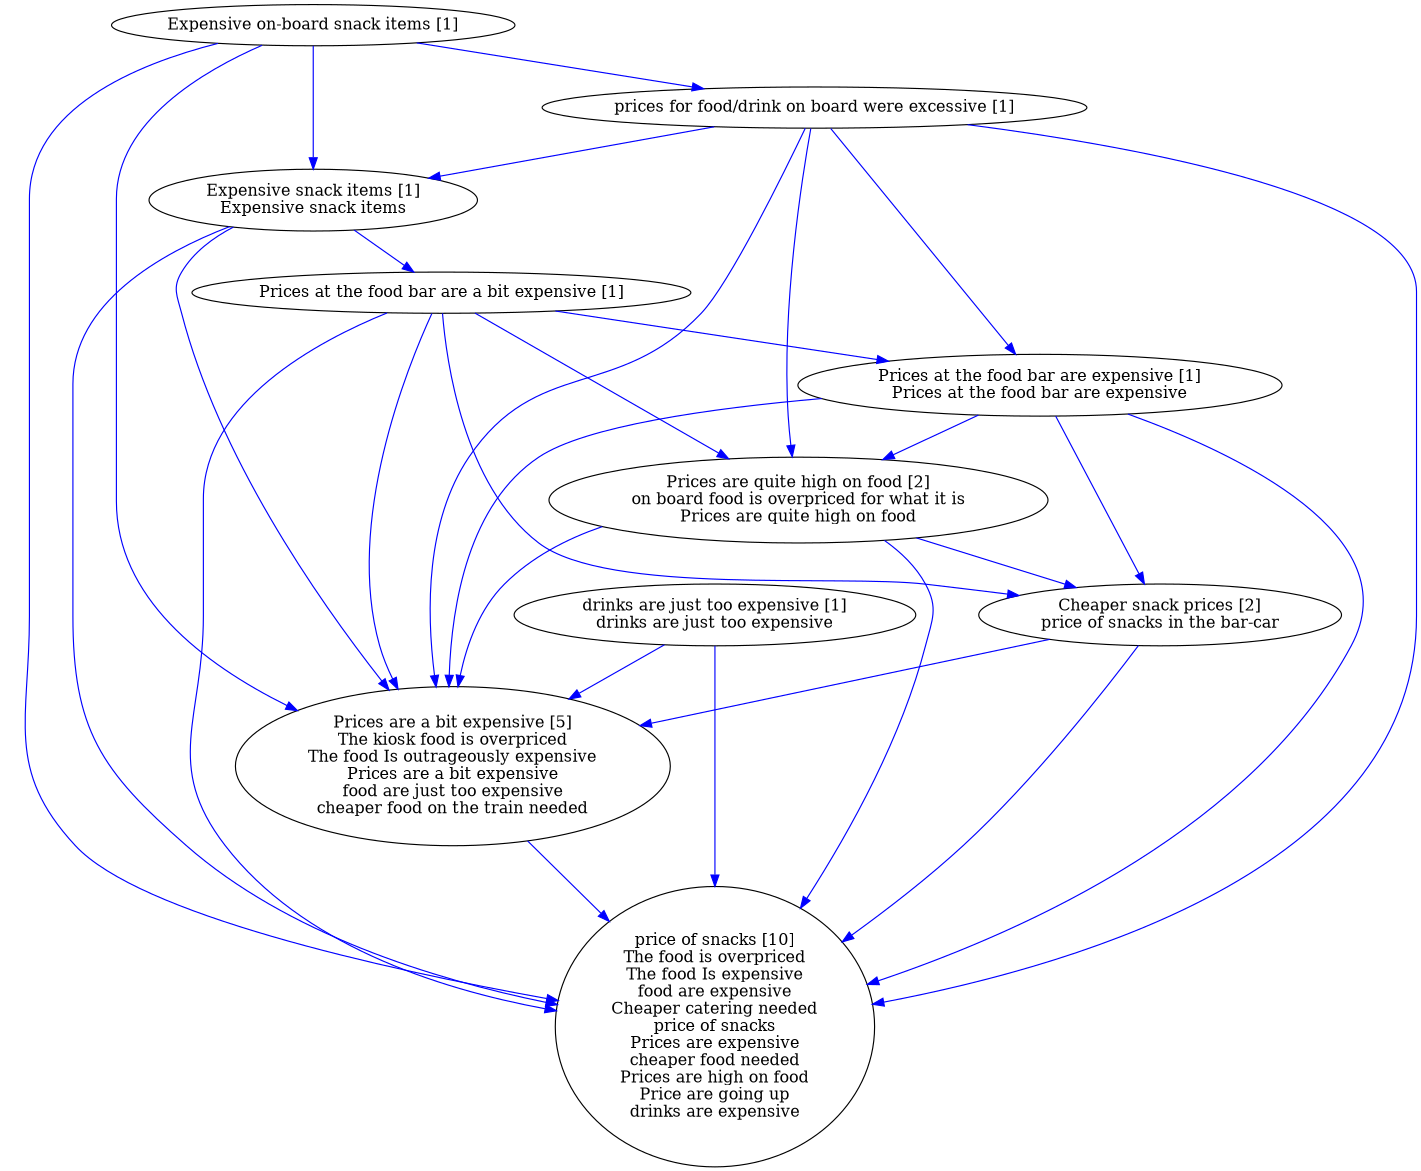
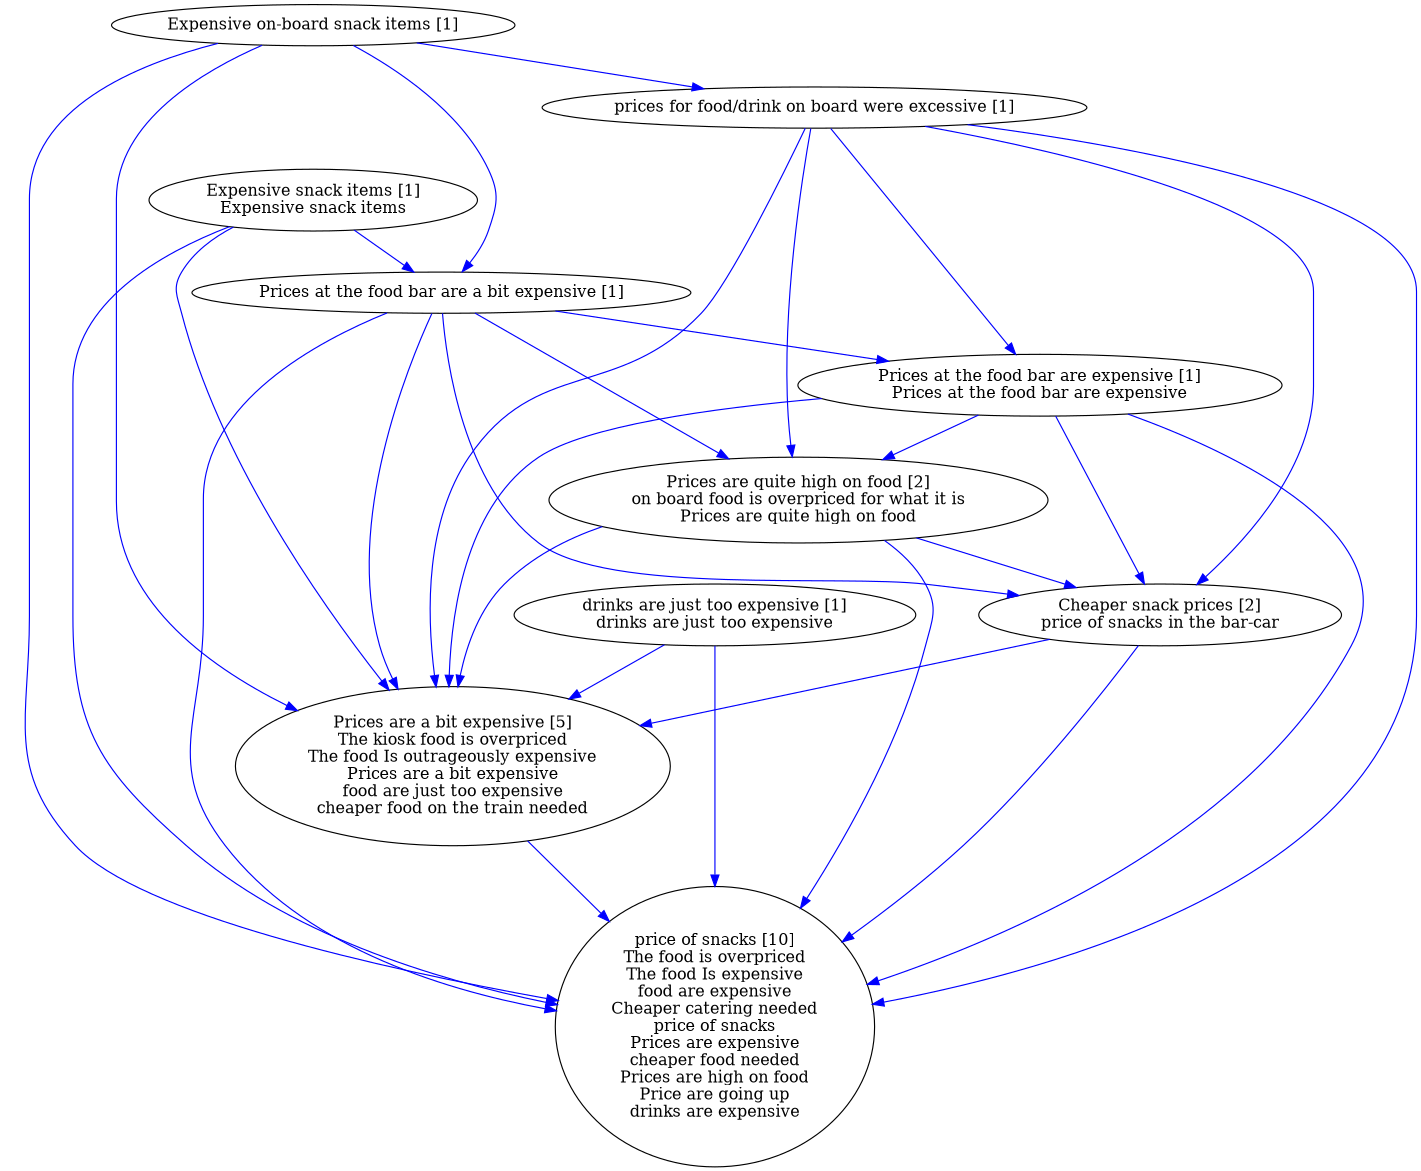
(313, 102) -> (465, 134)
(577, 151) -> (1282, 243)
